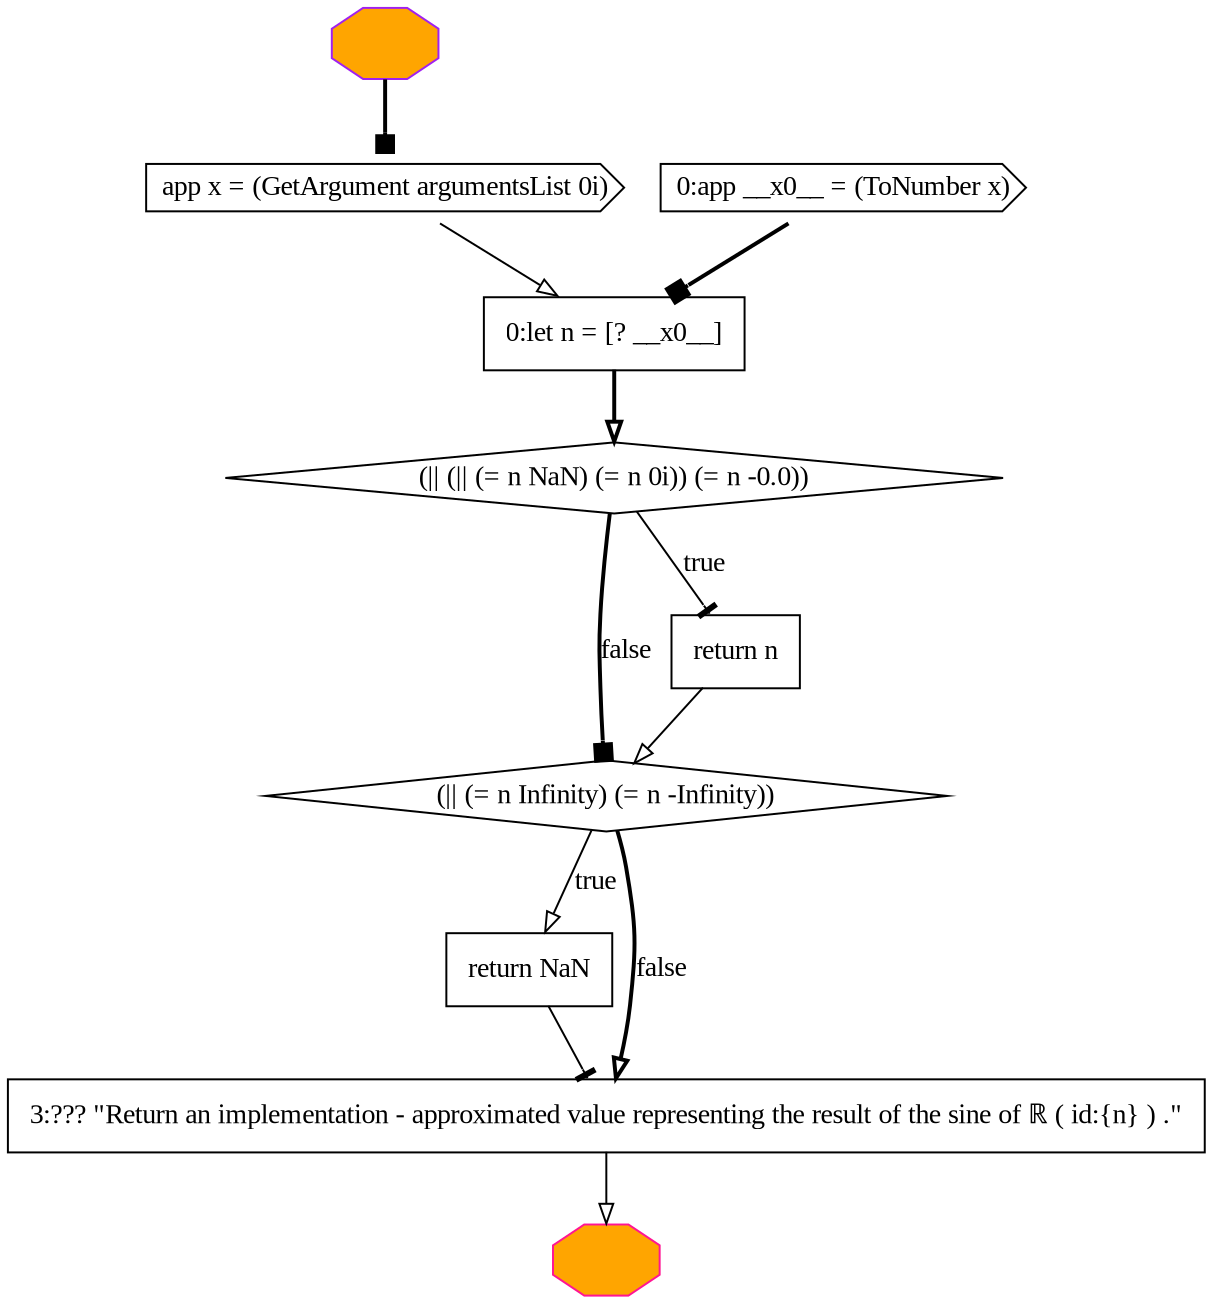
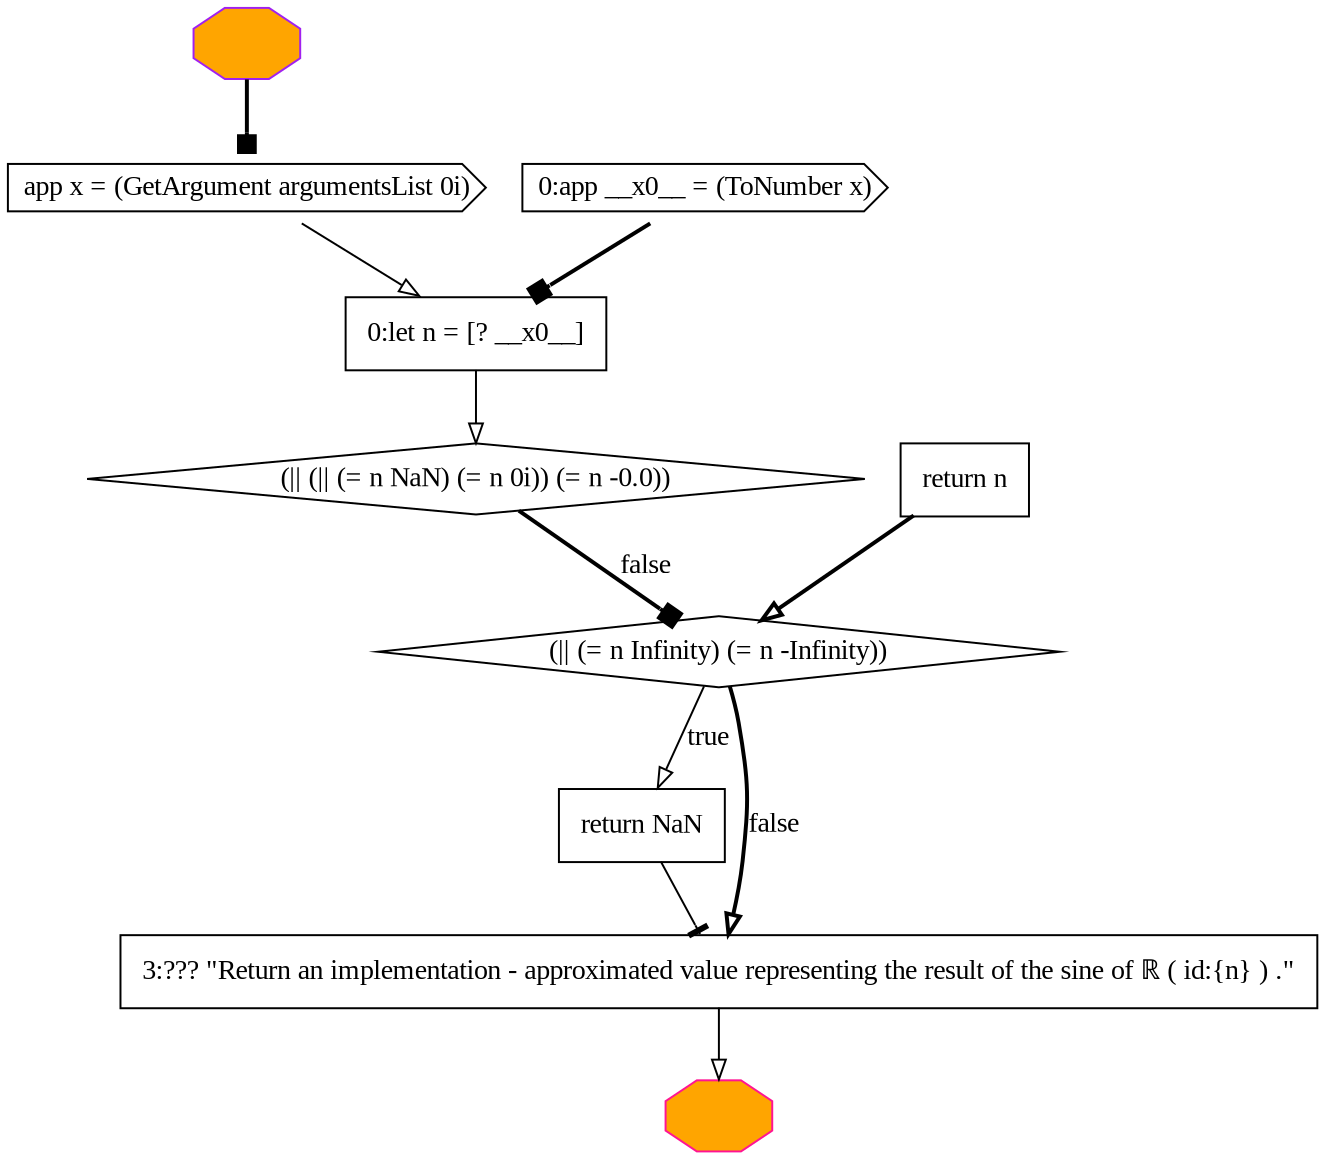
(614, 395) -> (476, 397)
(670, 558) -> none
(675, 718) -> (846, 562)
